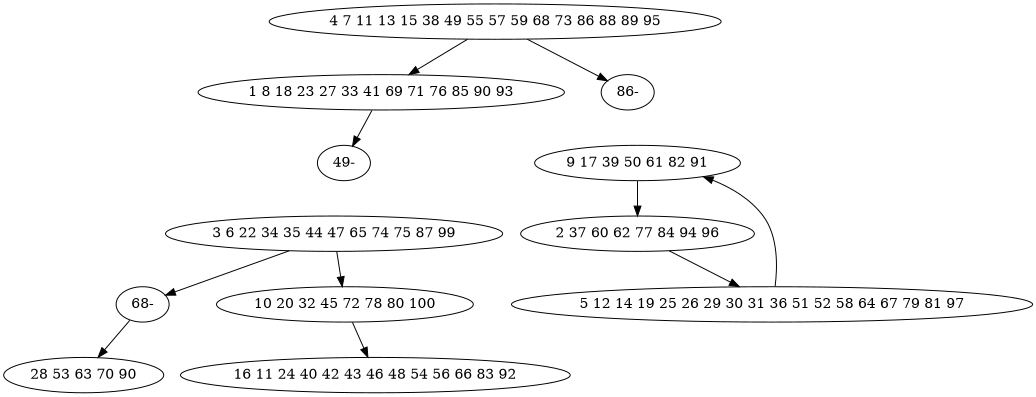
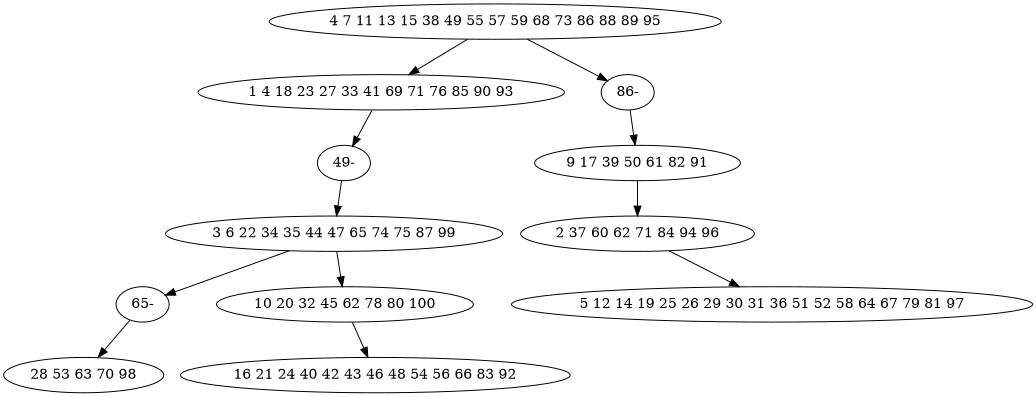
(381, 92) -> (381, 92)
none -> (340, 193)
(766, 220) -> (632, 123)
(638, 234) -> (638, 234)
(143, 304) -> (143, 304)
(345, 304) -> (345, 304)
(84, 375) -> (84, 375)
(375, 375) -> (375, 375)
